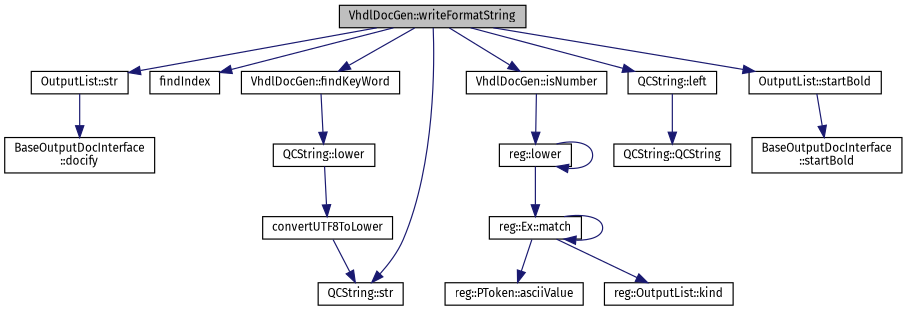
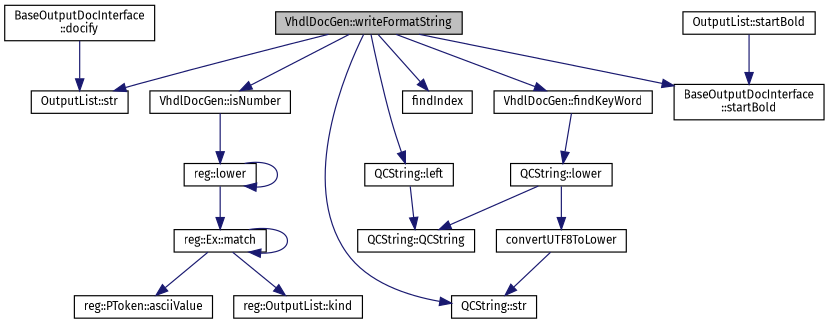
(618, 49) -> (541, 59)
(80, 110) -> (80, 60)
none -> (494, 205)
